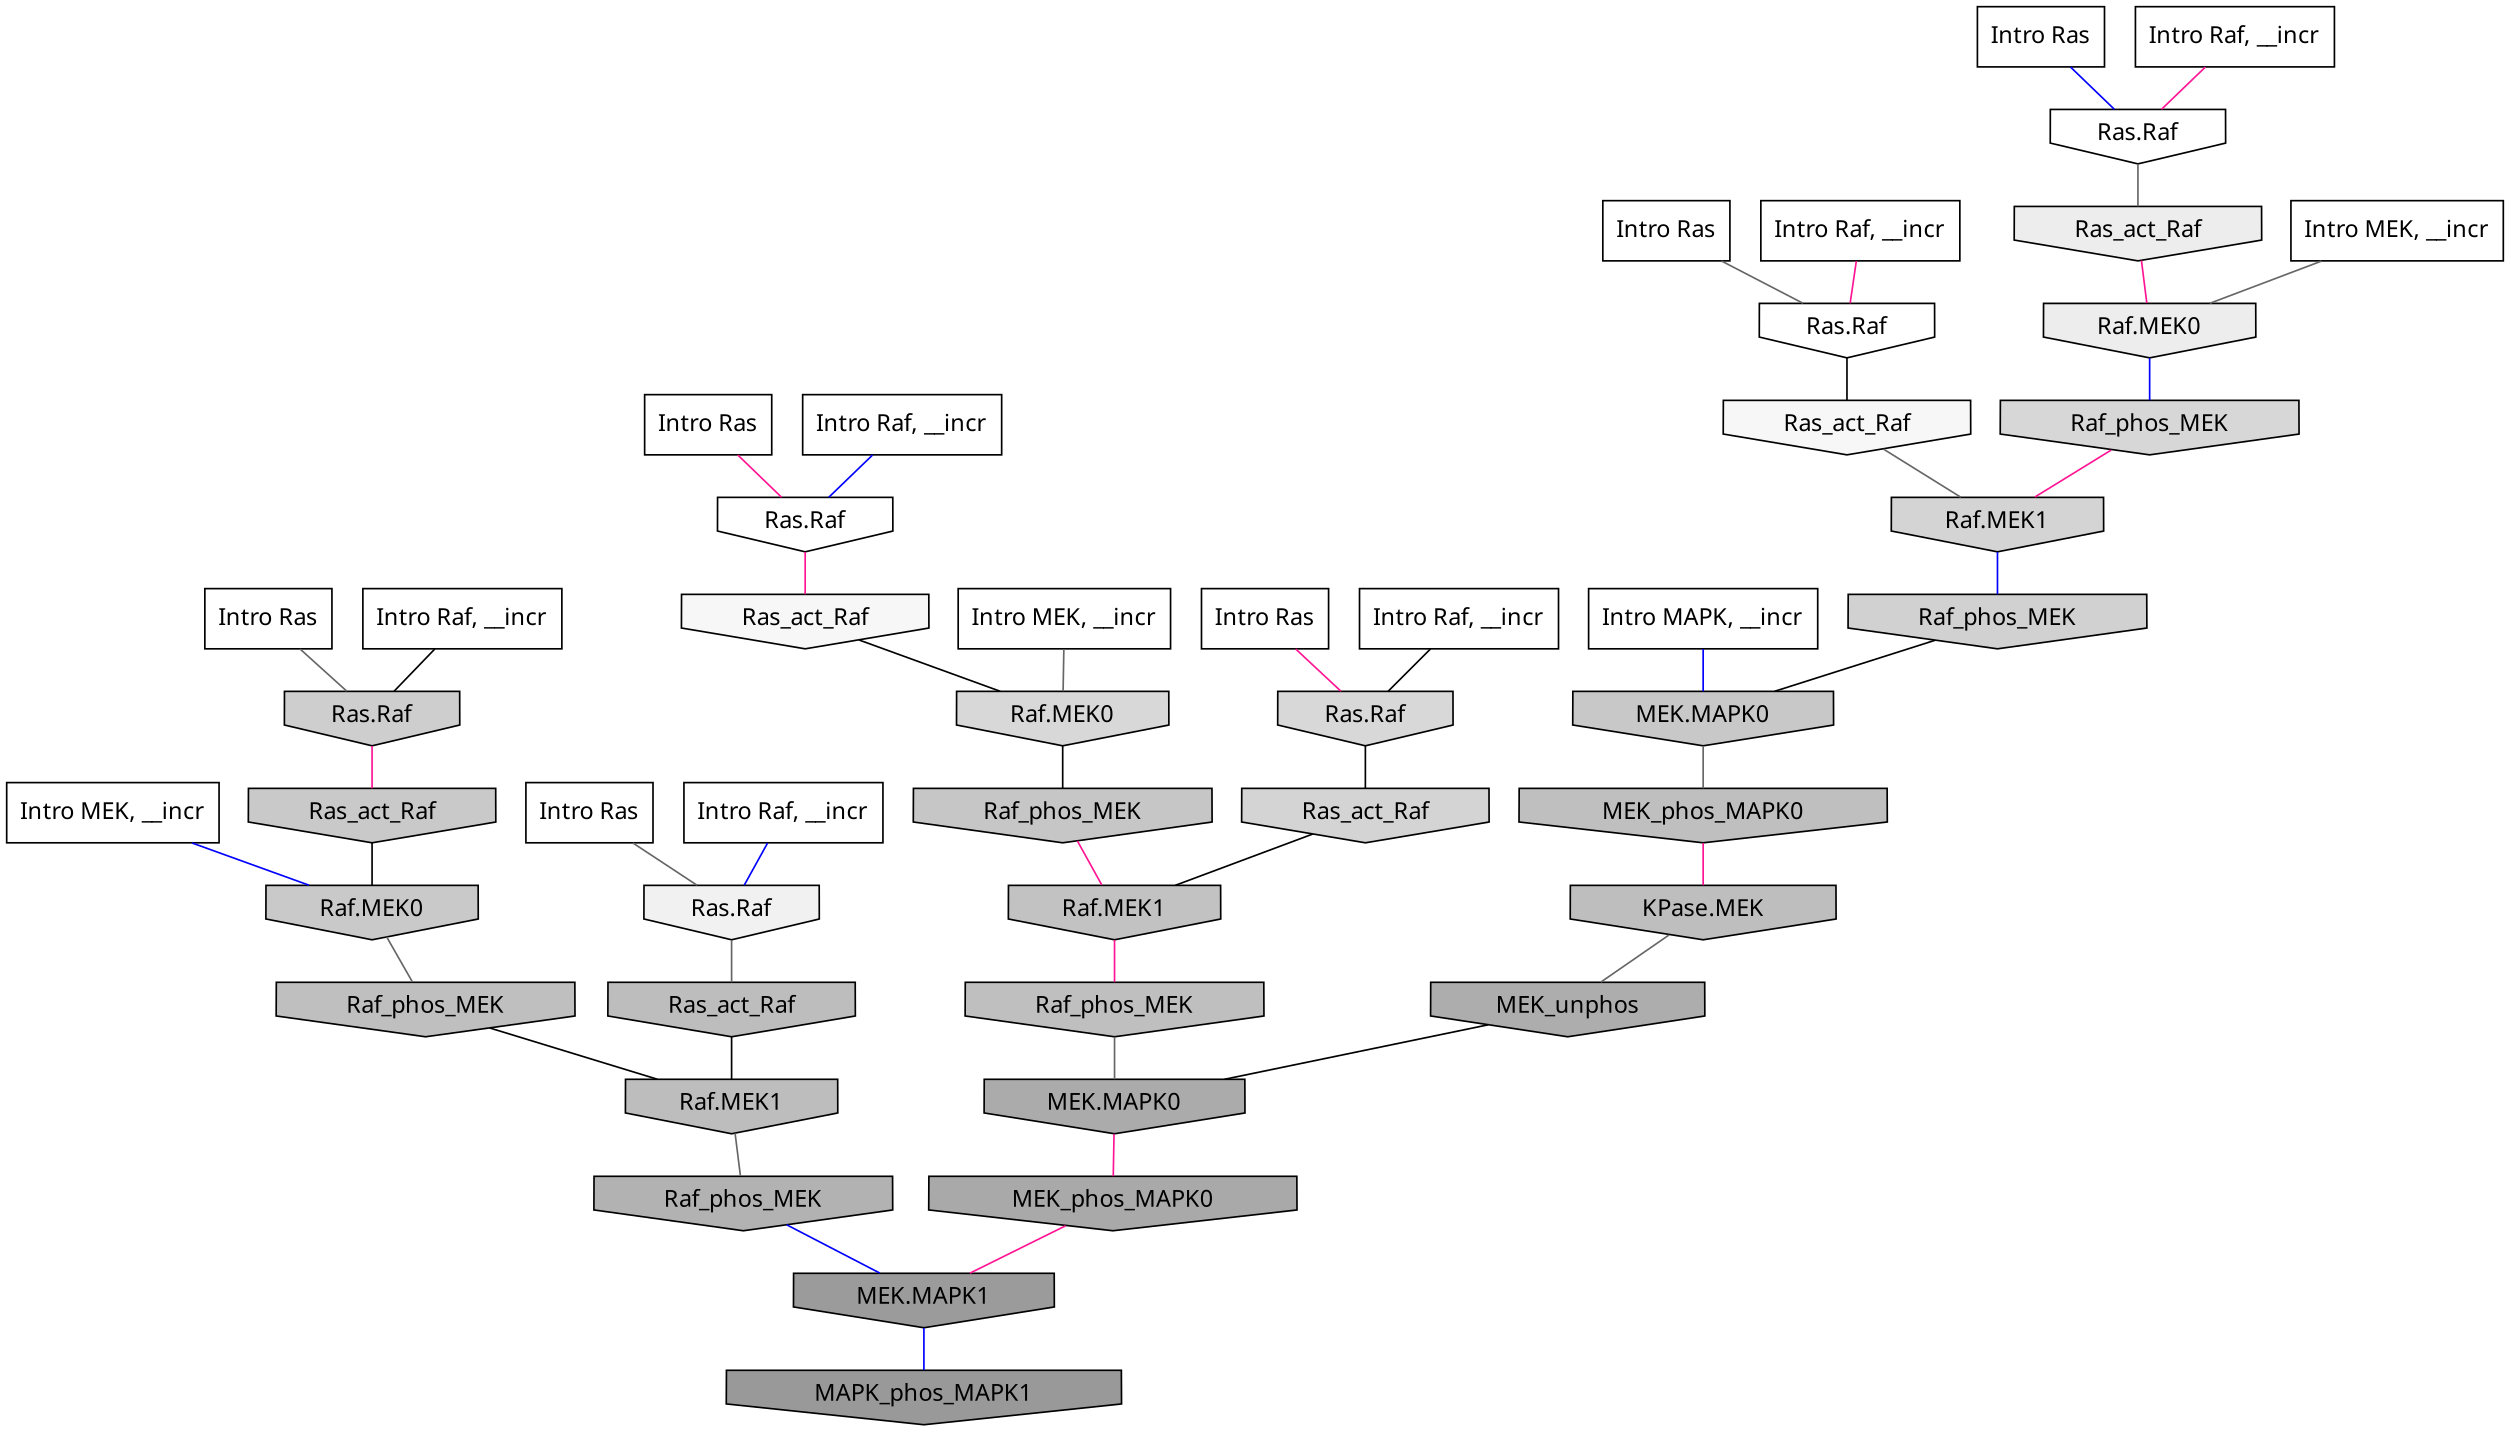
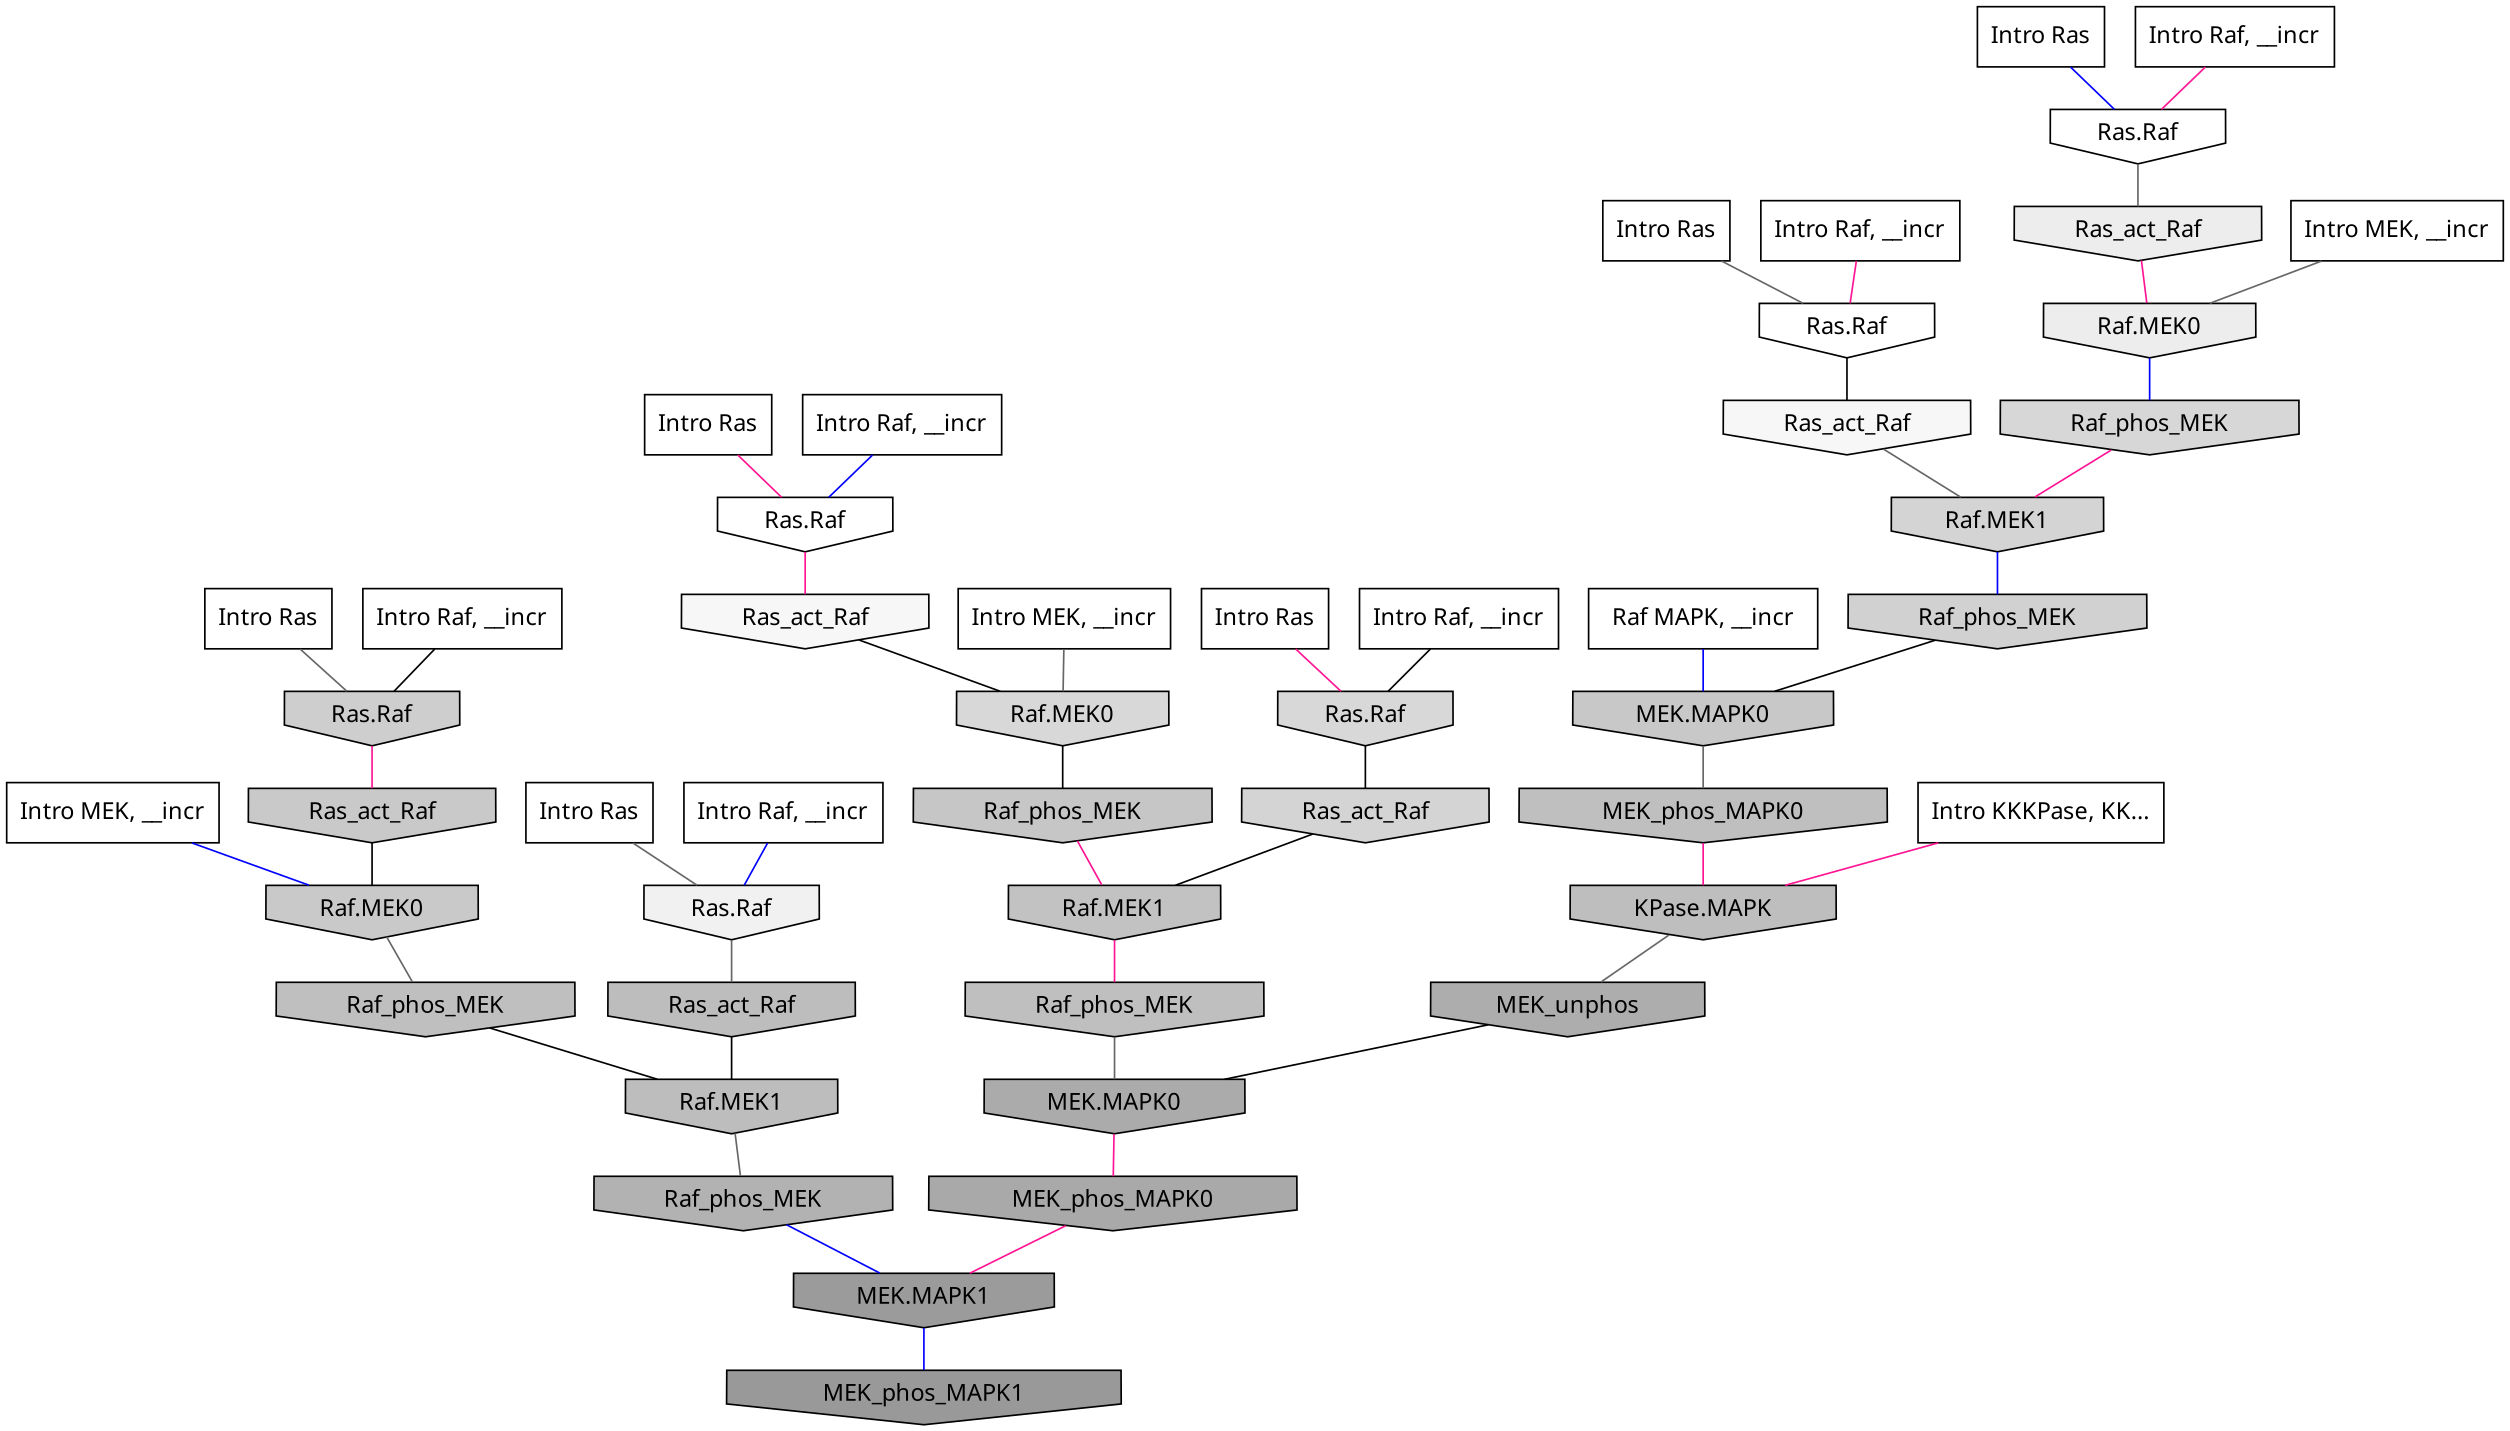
(1703, 619) -> (1703, 619)
none -> (2041, 813)
(1703, 910) -> (1703, 910)
(924, 1395) -> (924, 1395)
